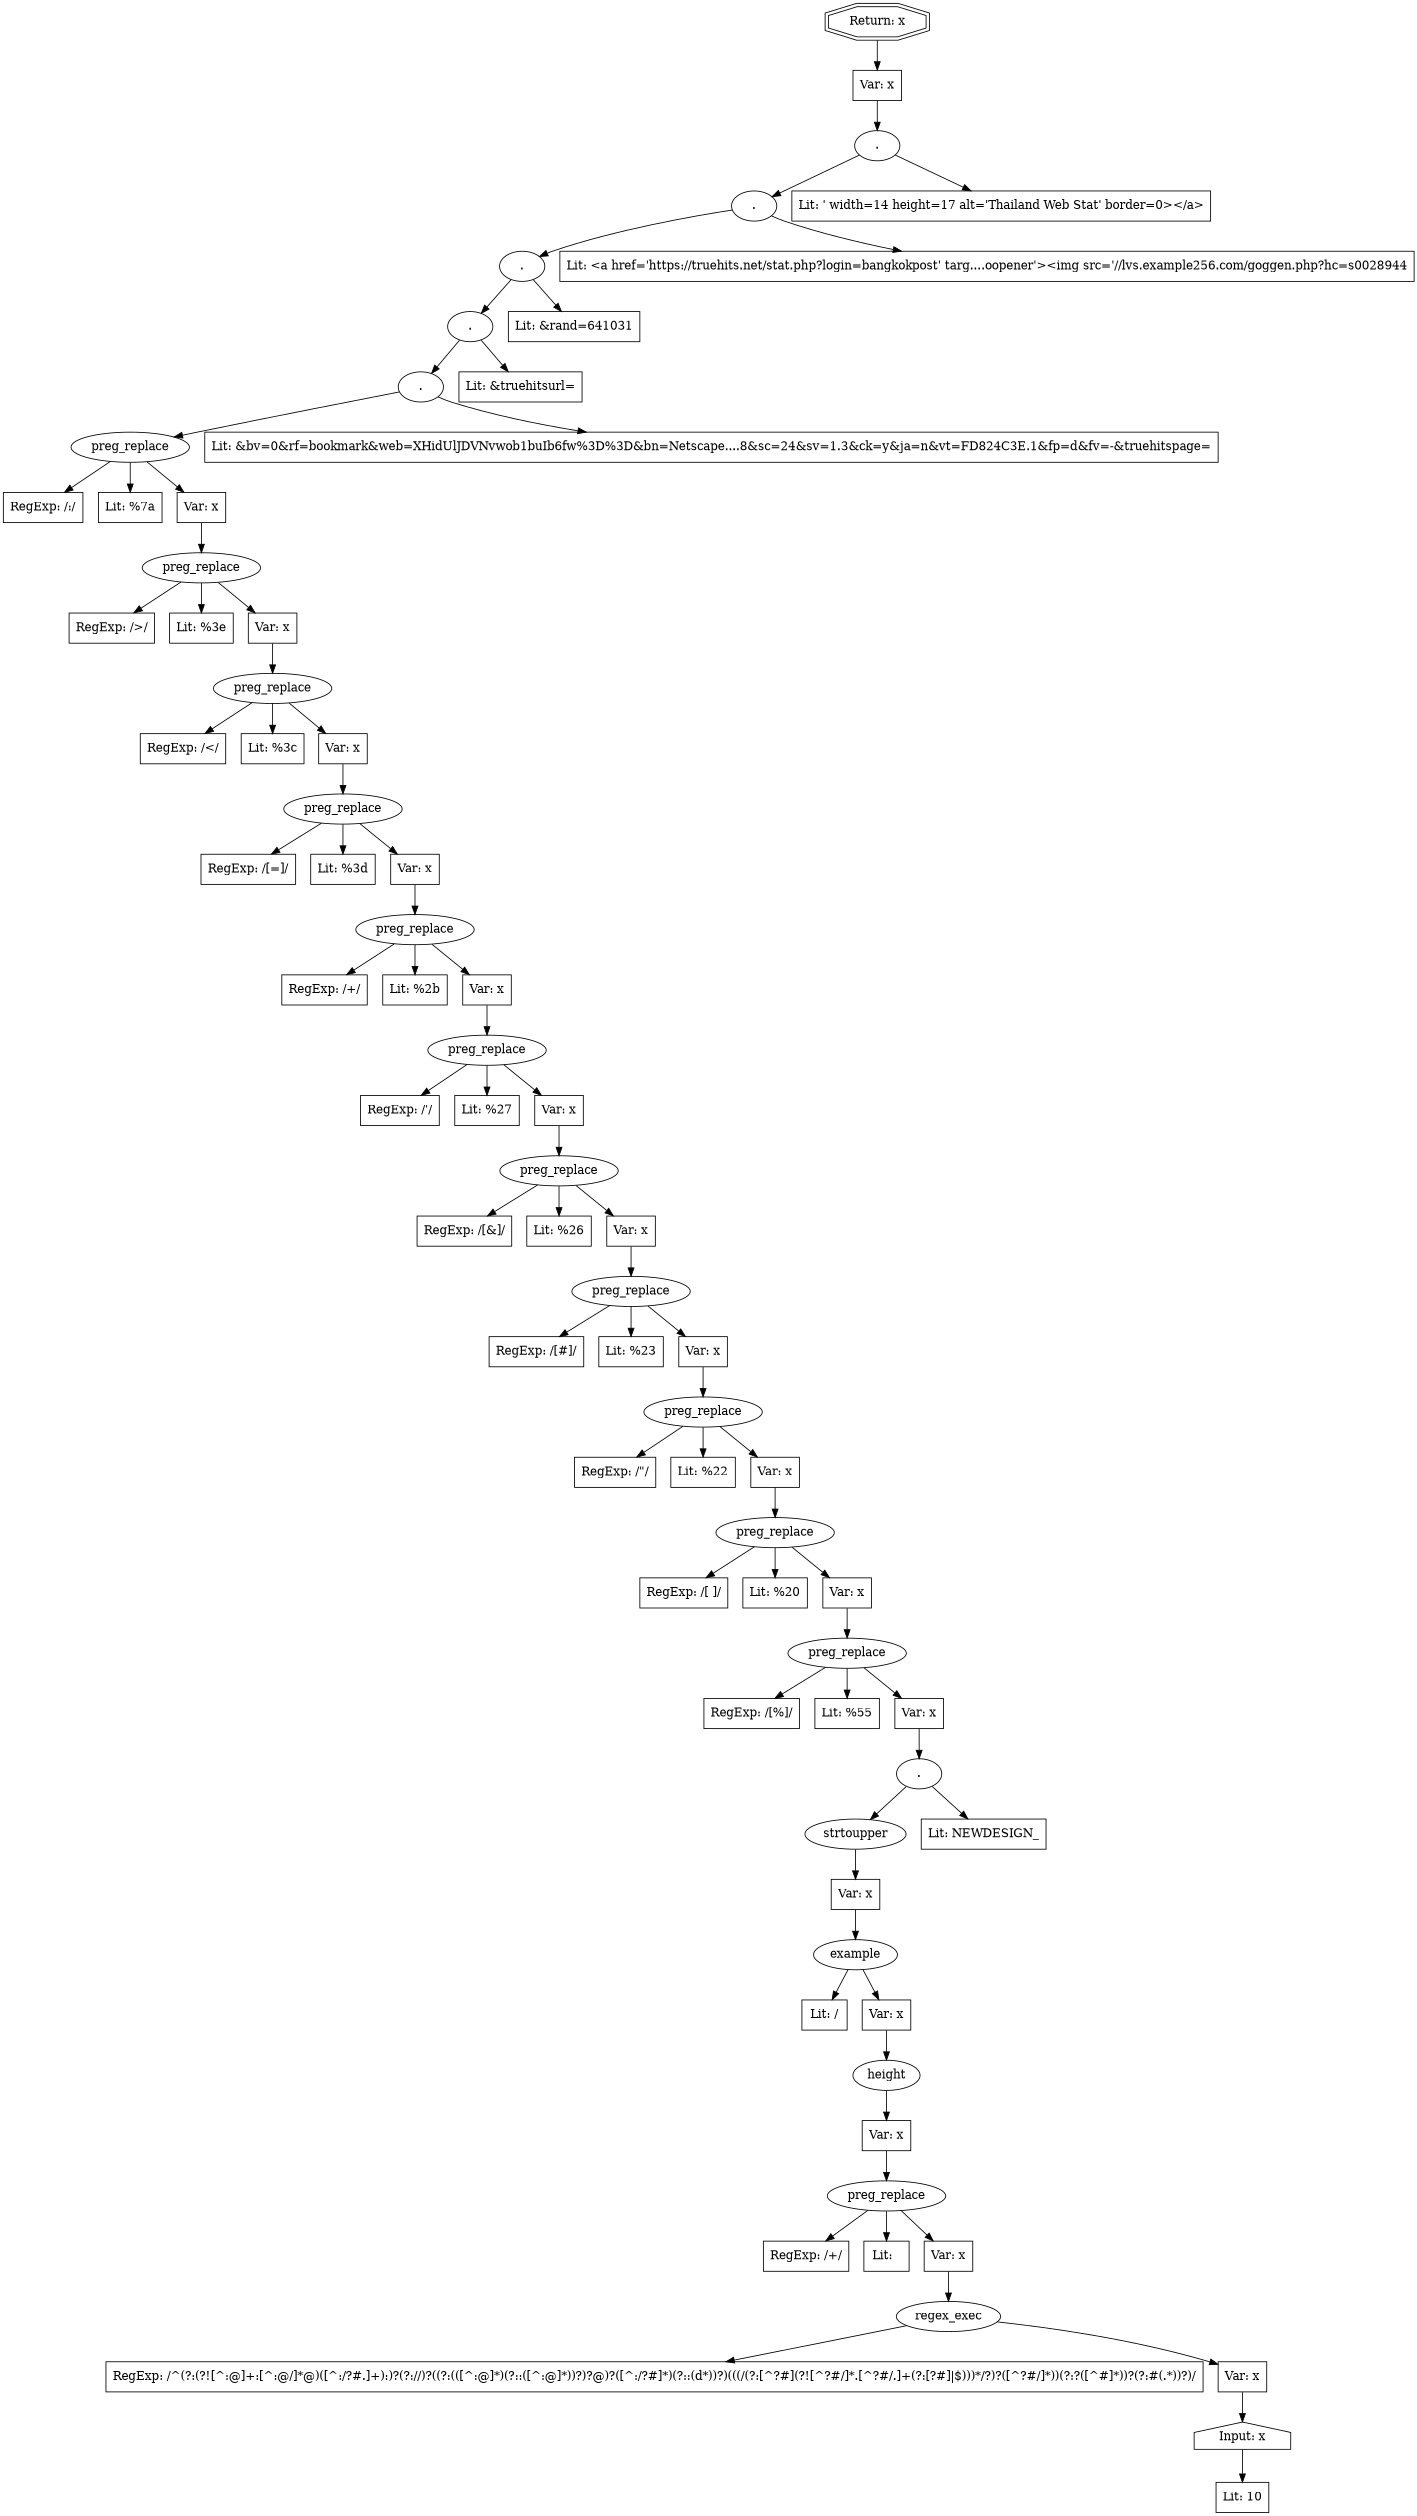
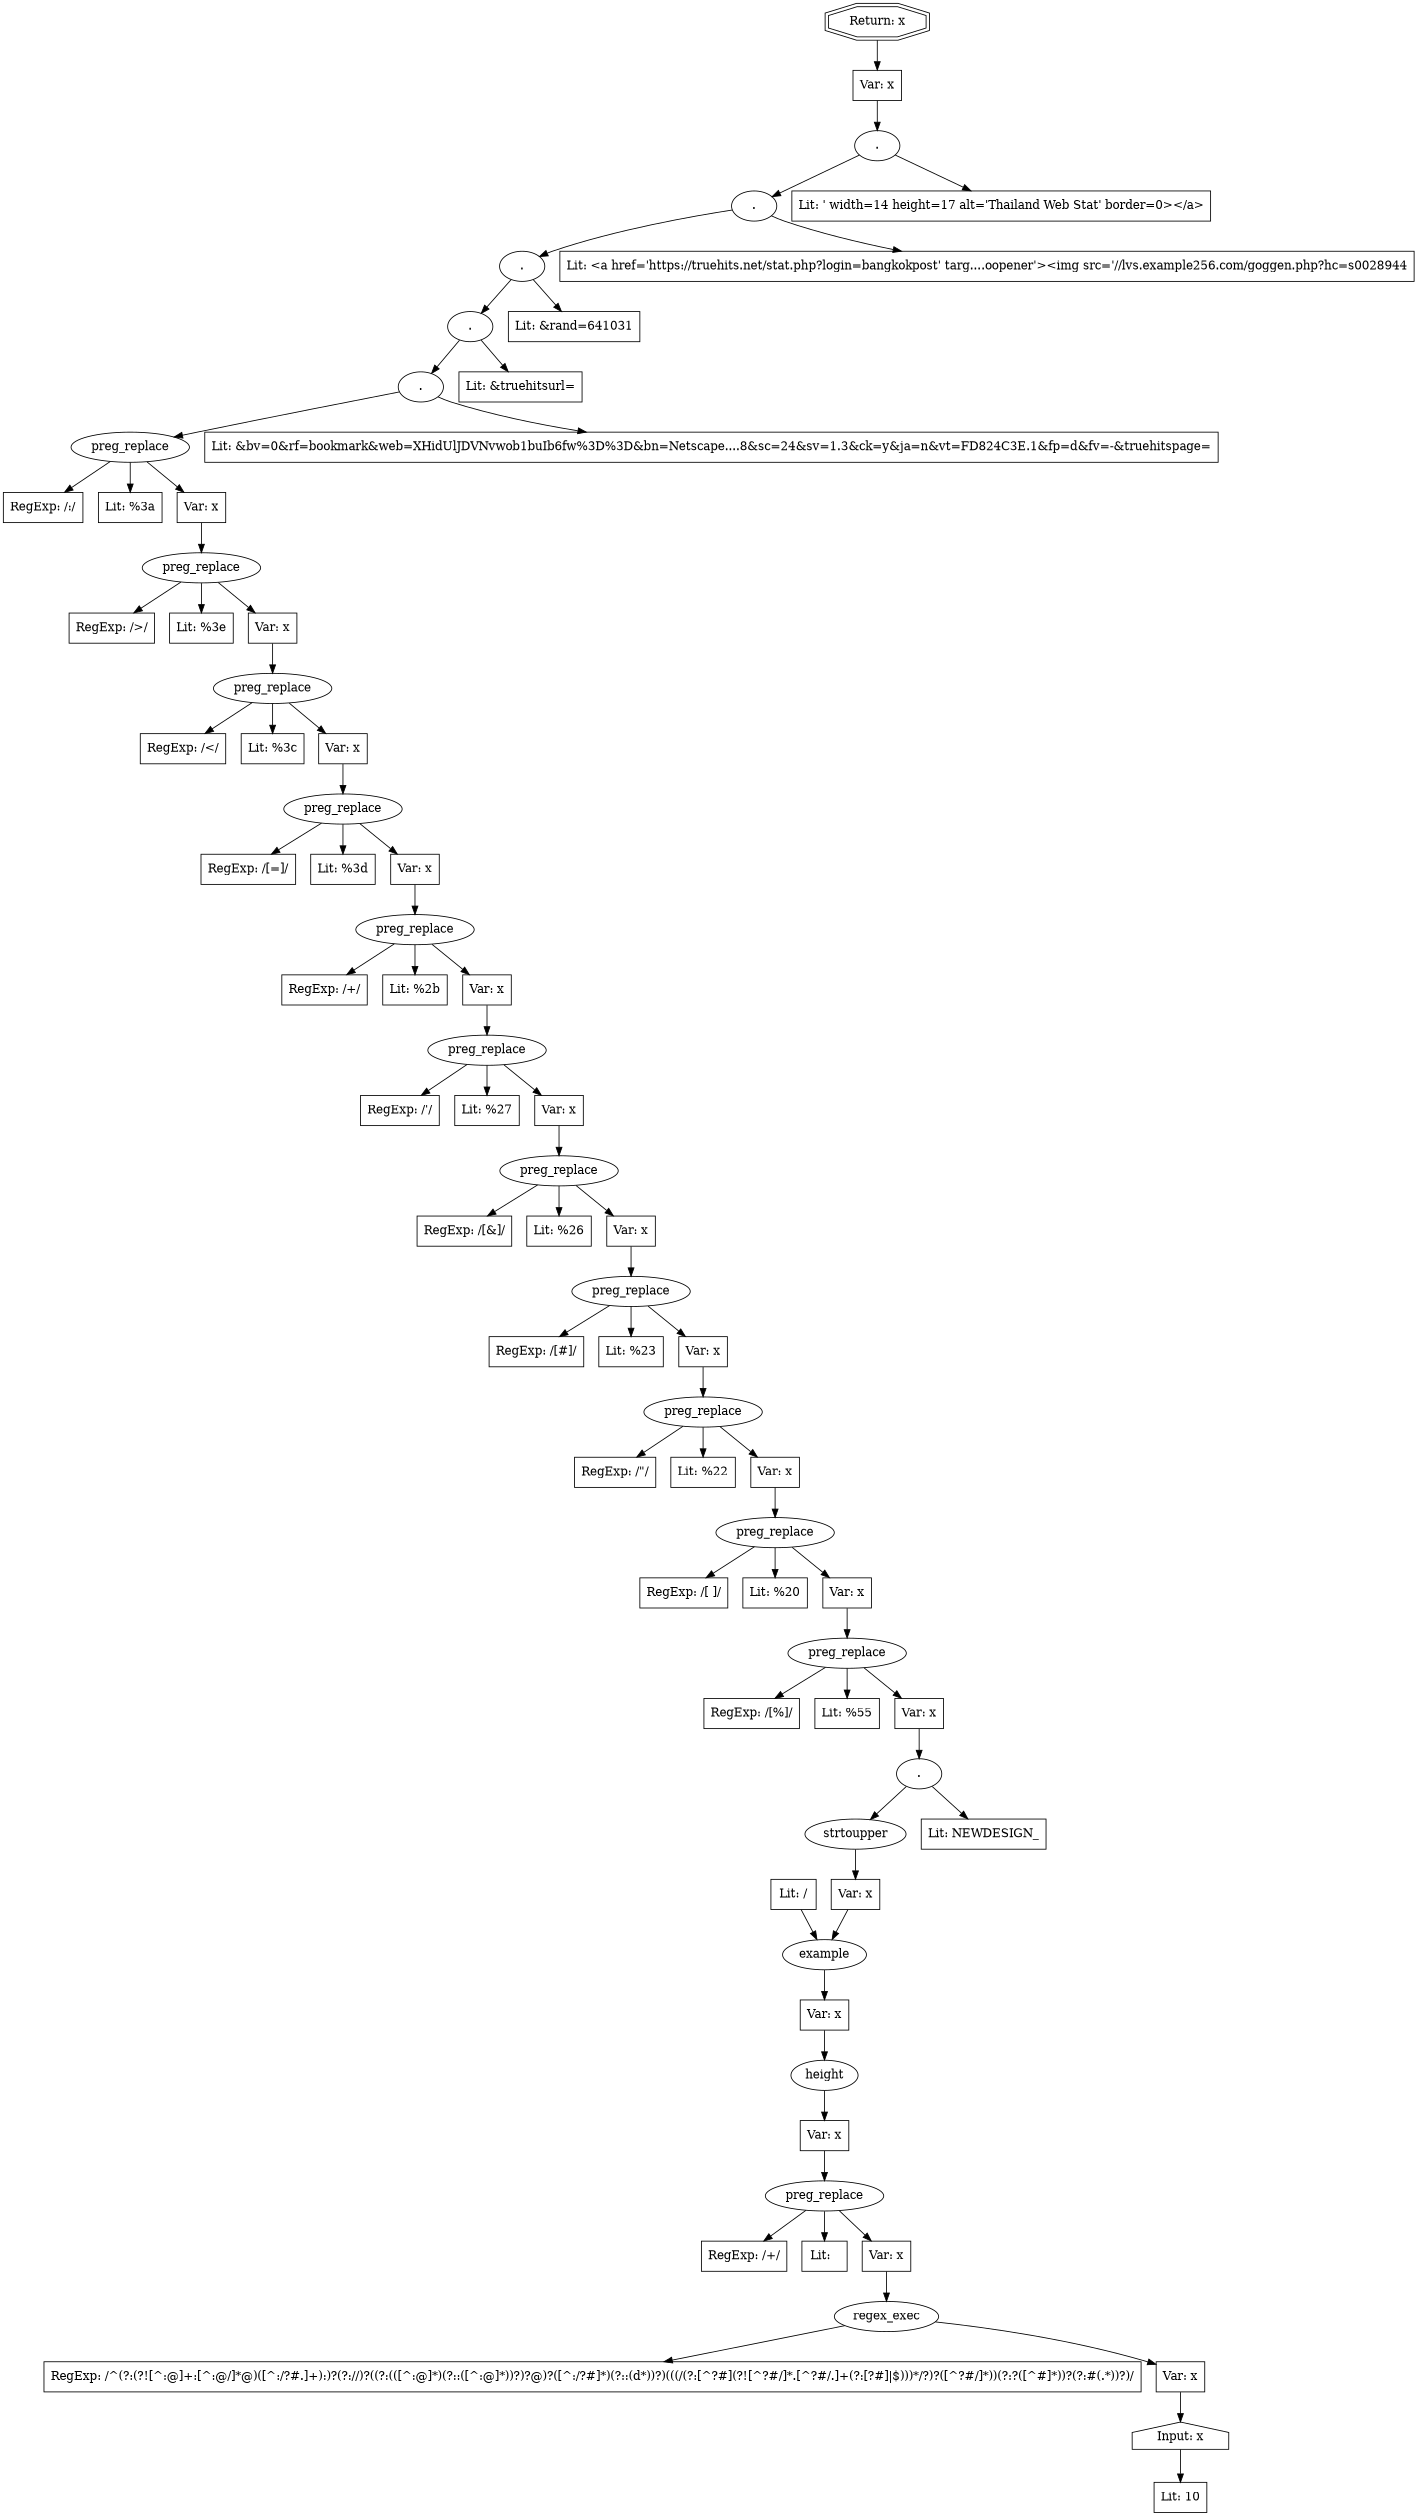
(130, 508) -> (130, 508)
(842, 1981) -> (807, 1921)
